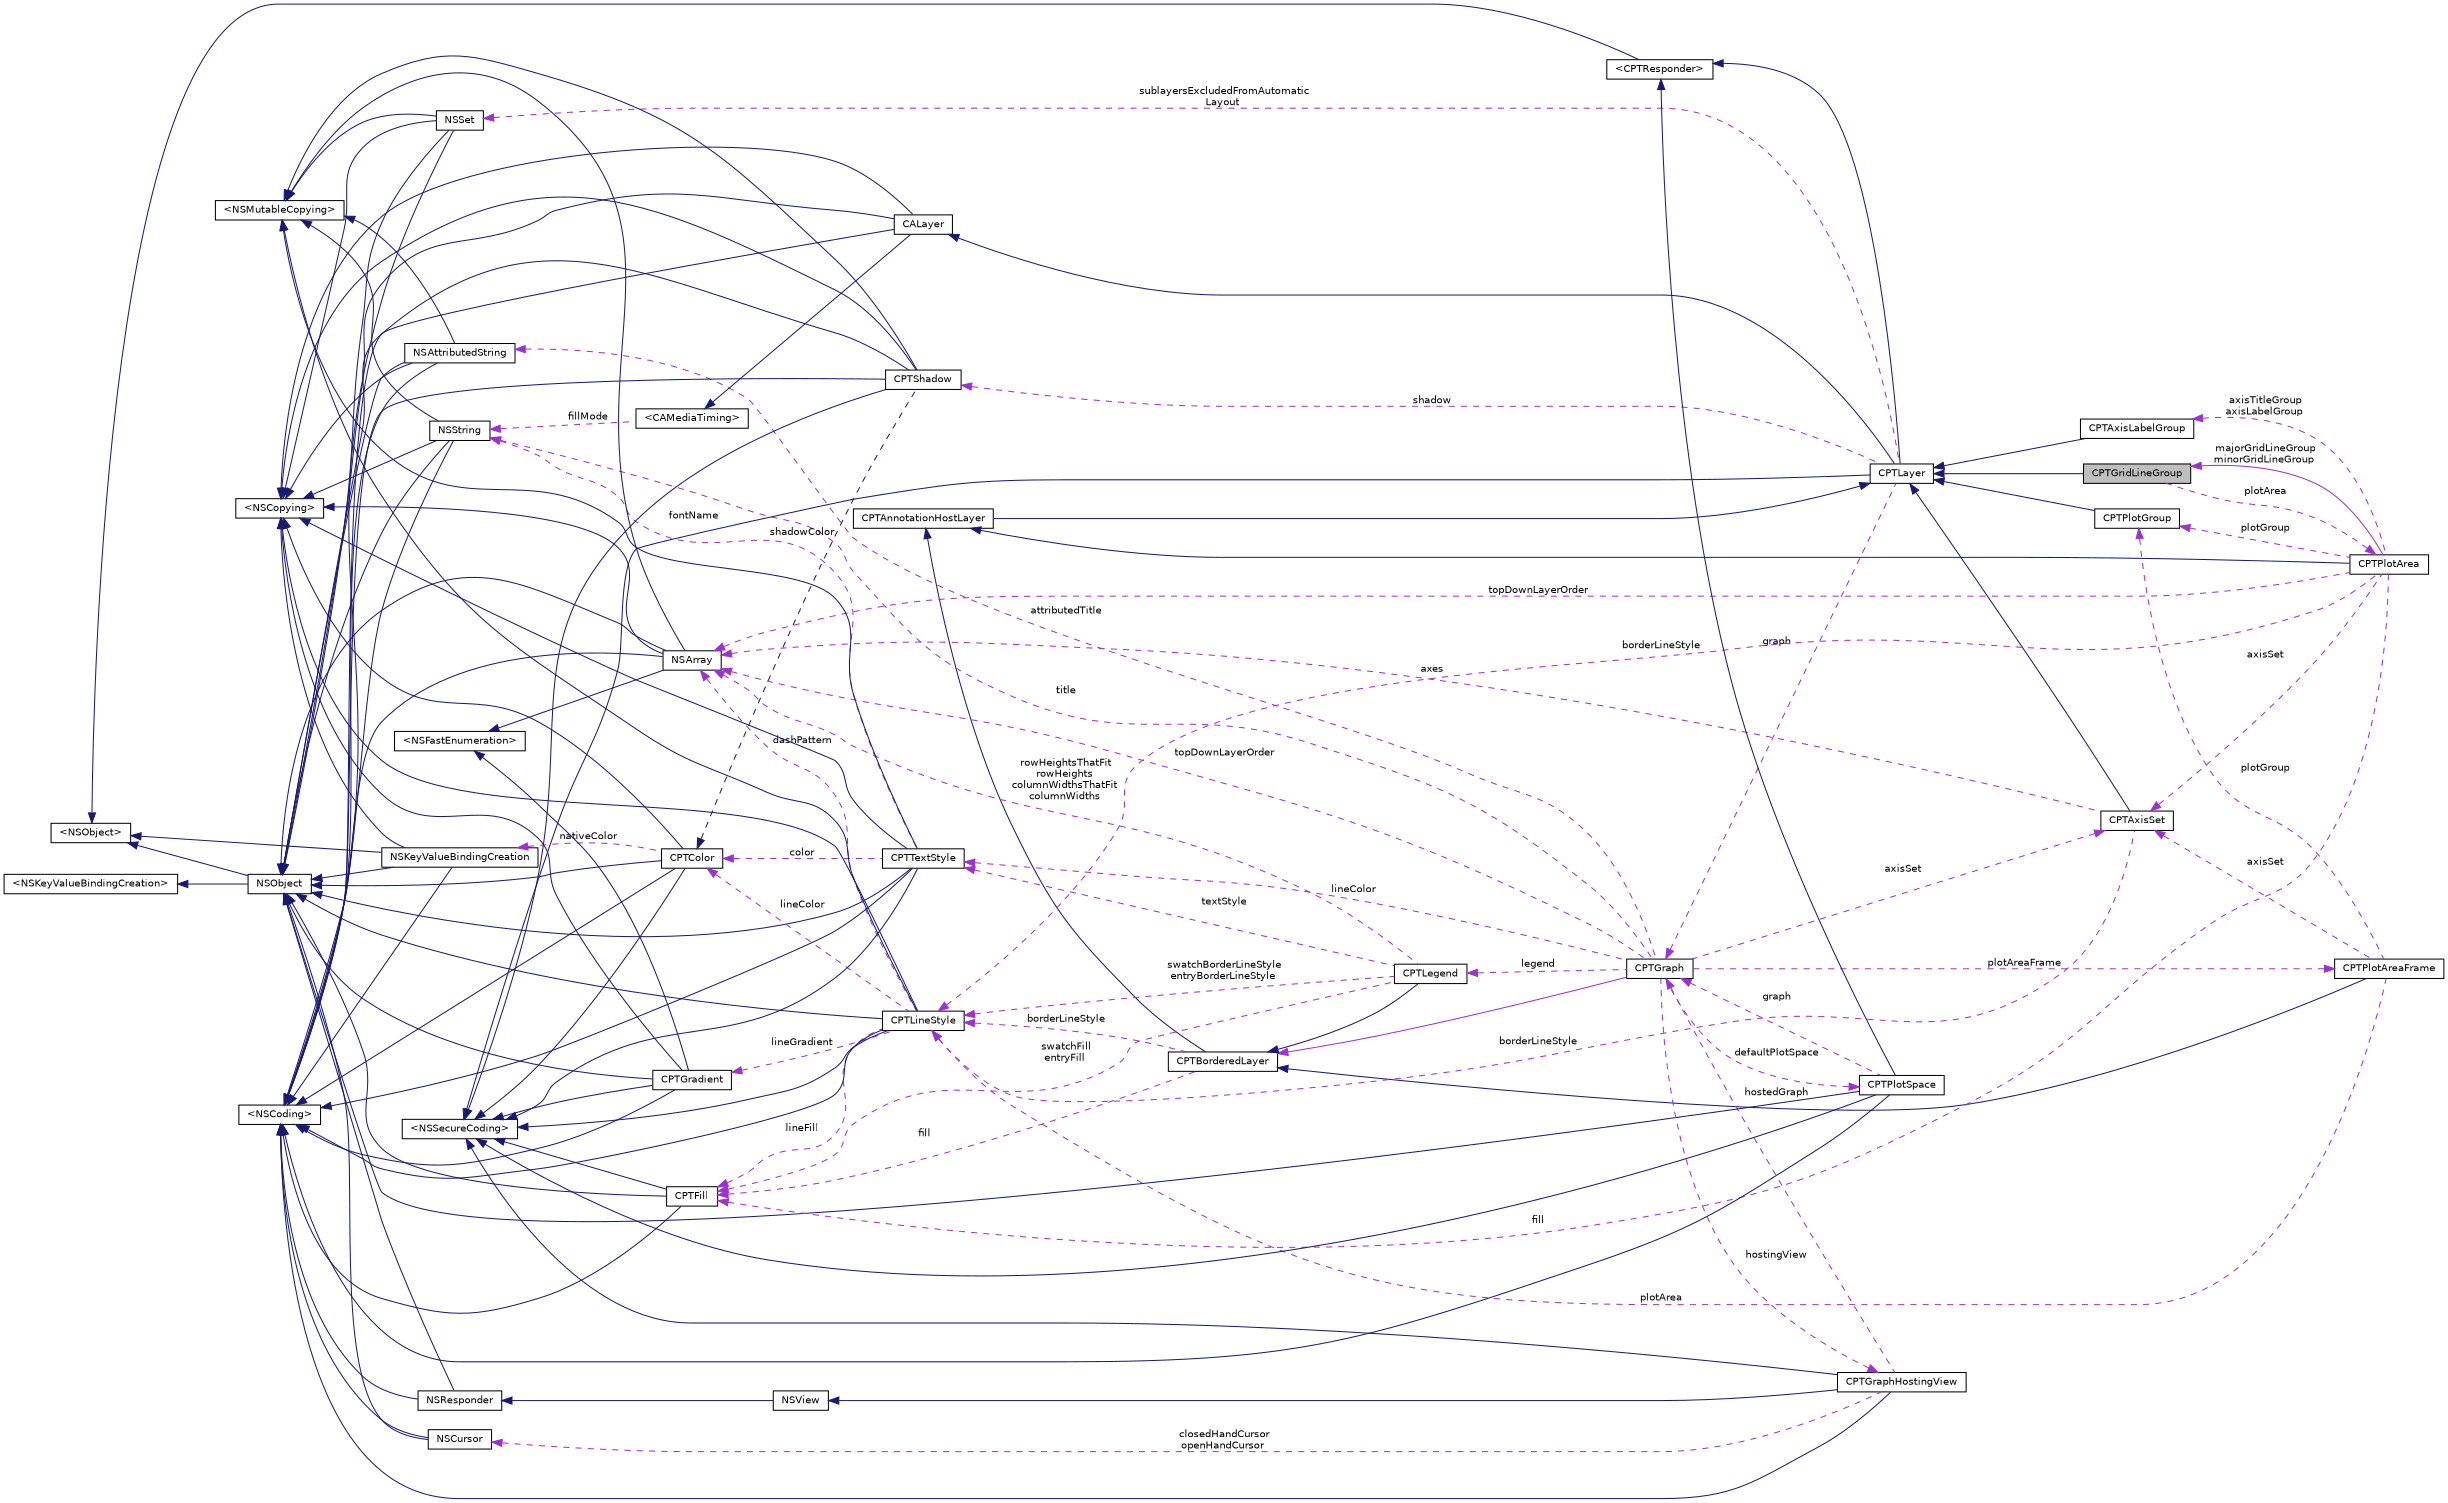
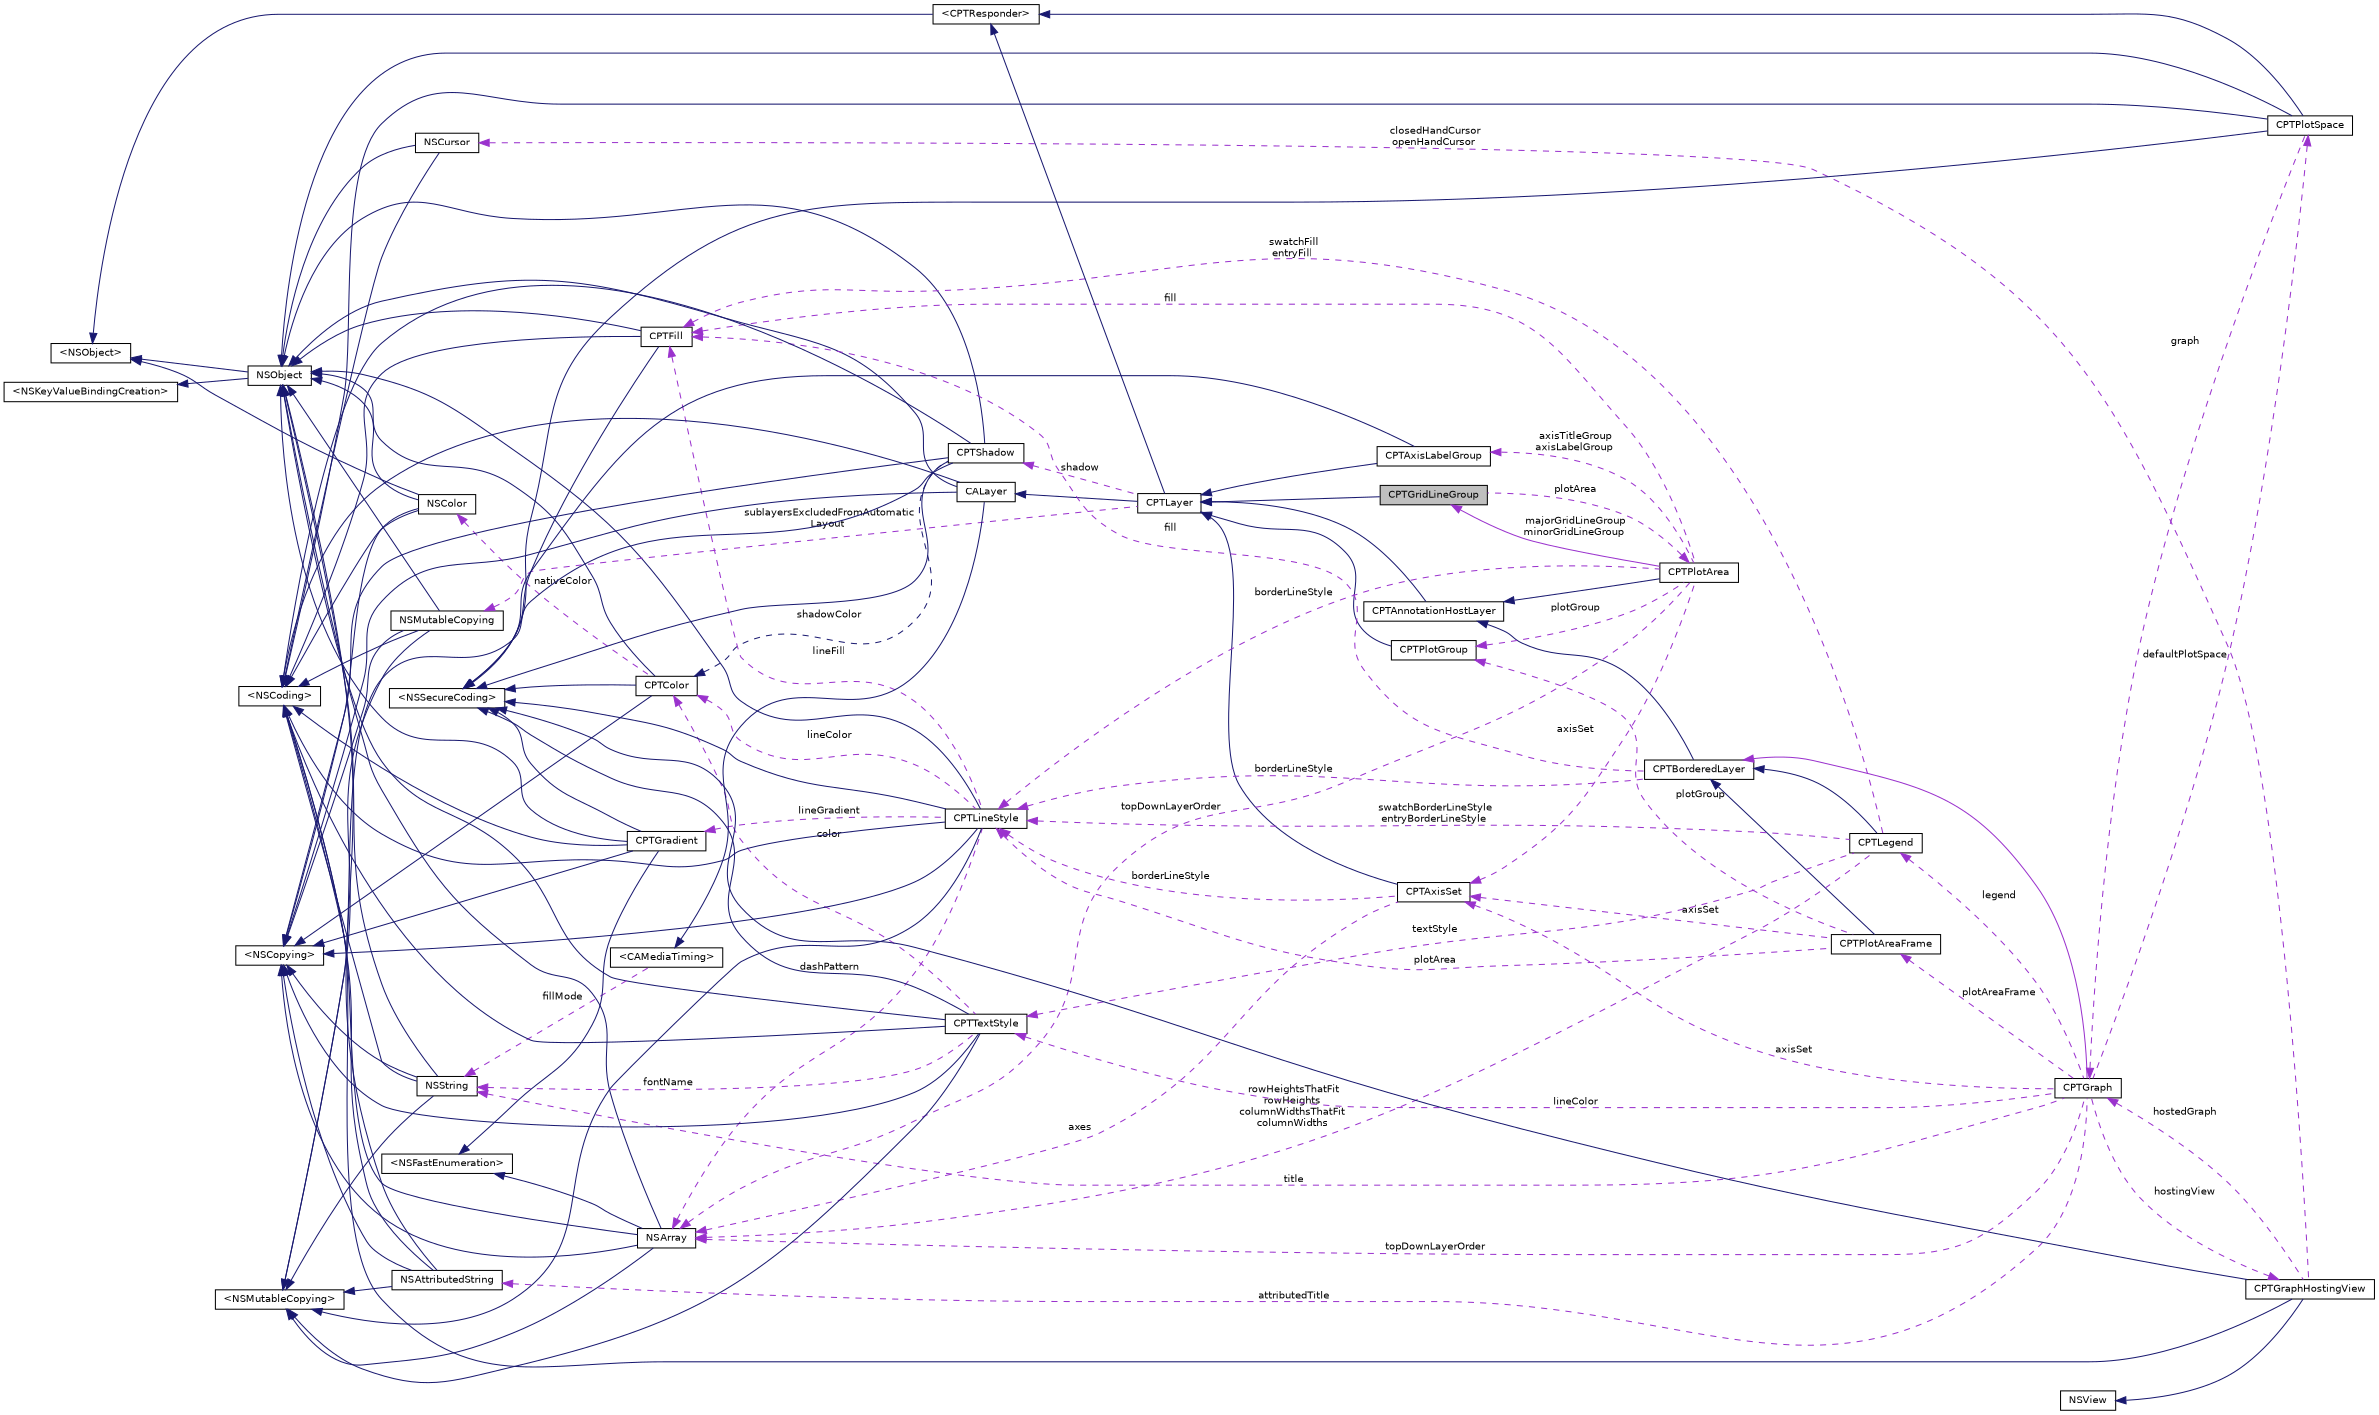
(460, 120) -> (447, 621)
(956, 484) -> (902, 376)
(1783, 717) -> none
(460, 857) -> (447, 504)
(490, 984) -> none
(460, 1401) -> none
